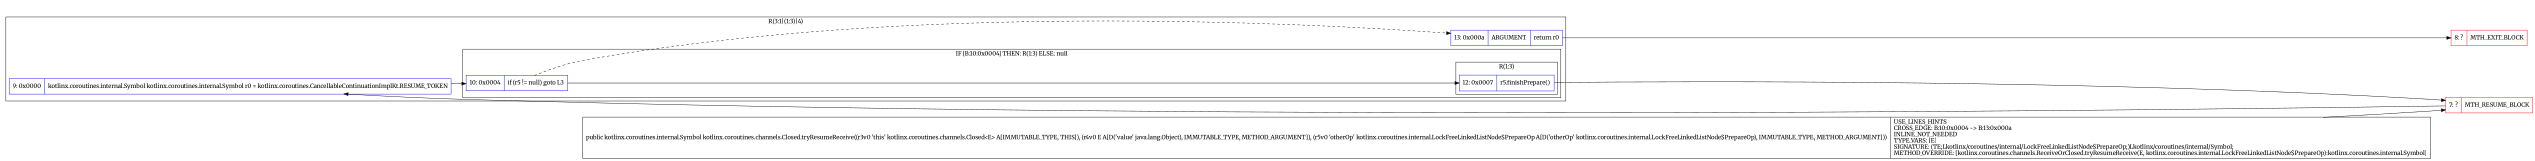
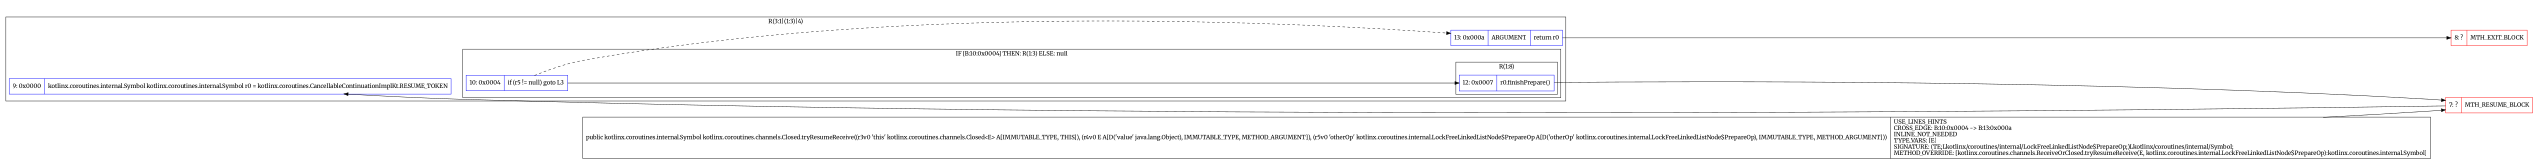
(1507, 67) -> (1507, 67)
(1525, 83) -> (1525, 83)
(456, 84) -> none
